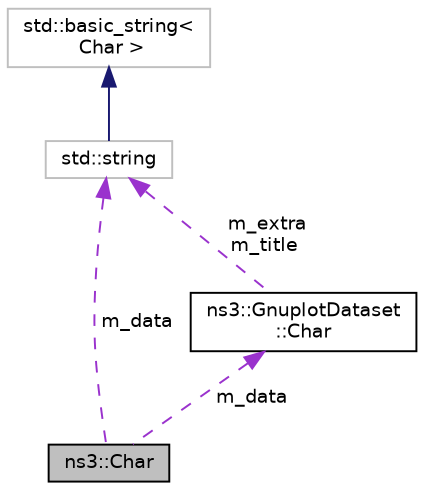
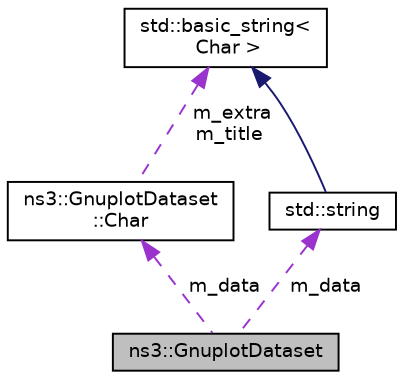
(109, 38) -> (226, 38)
(109, 160) -> (333, 211)
(208, 242) -> (168, 133)
(109, 463) -> (226, 352)
